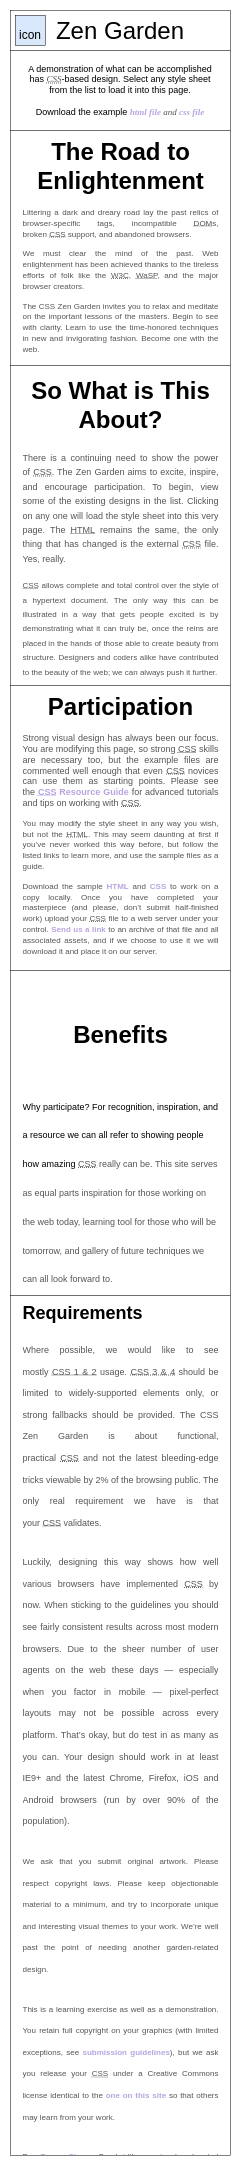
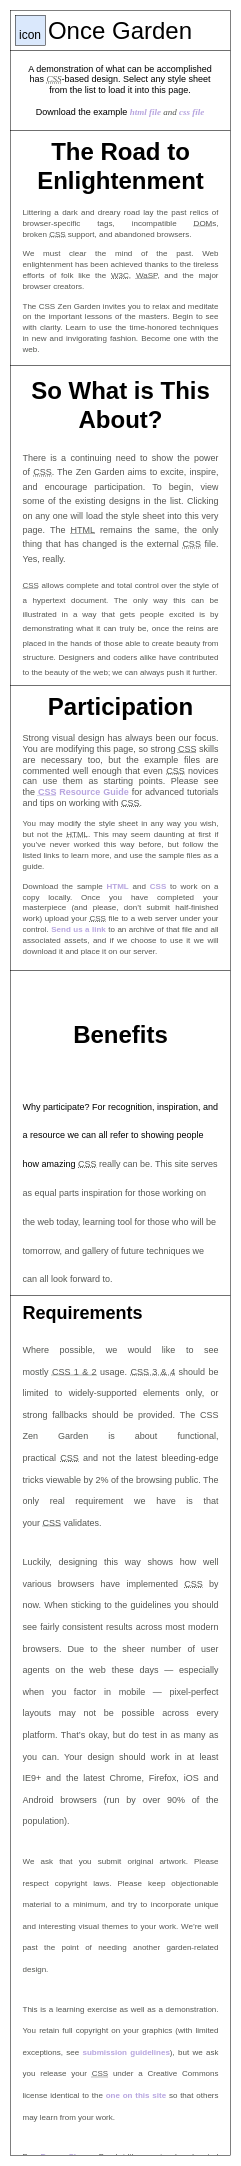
(120, 30) -> (120, 30)
